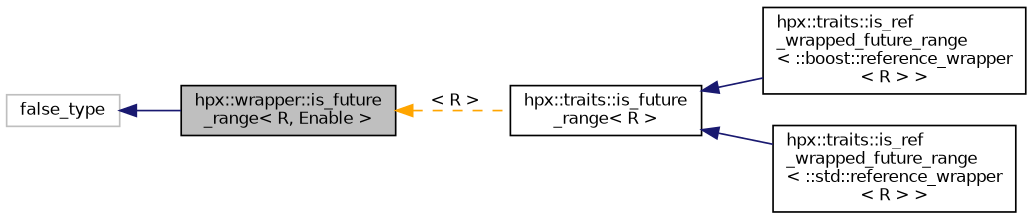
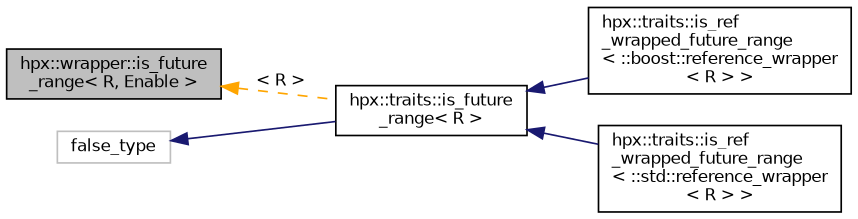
(159, 111) -> (262, 130)
